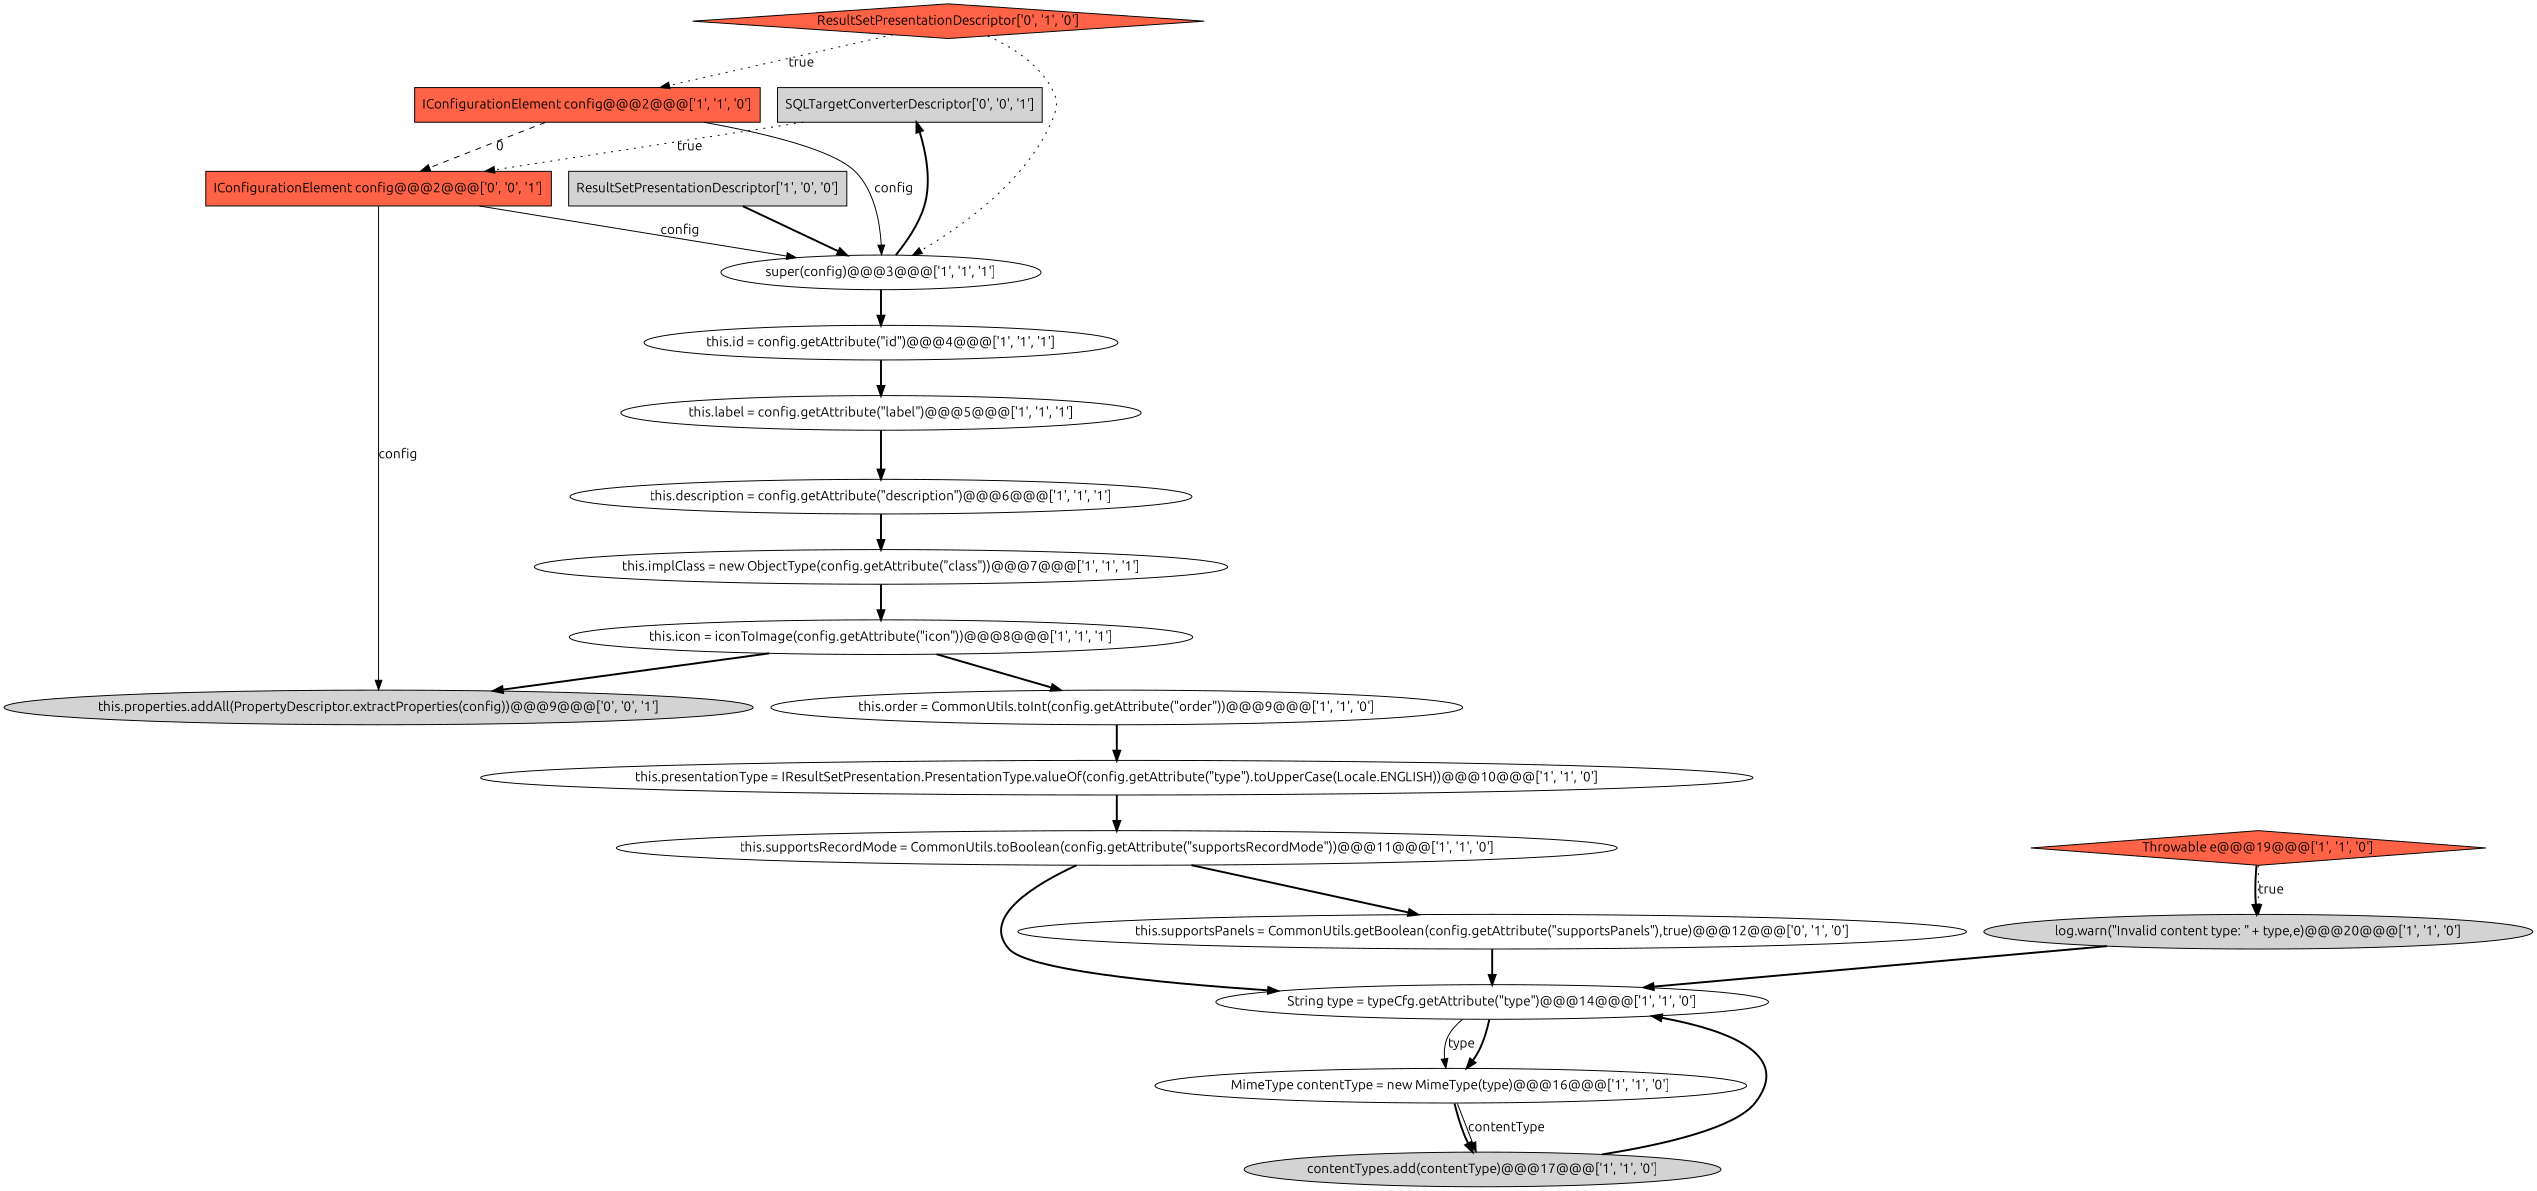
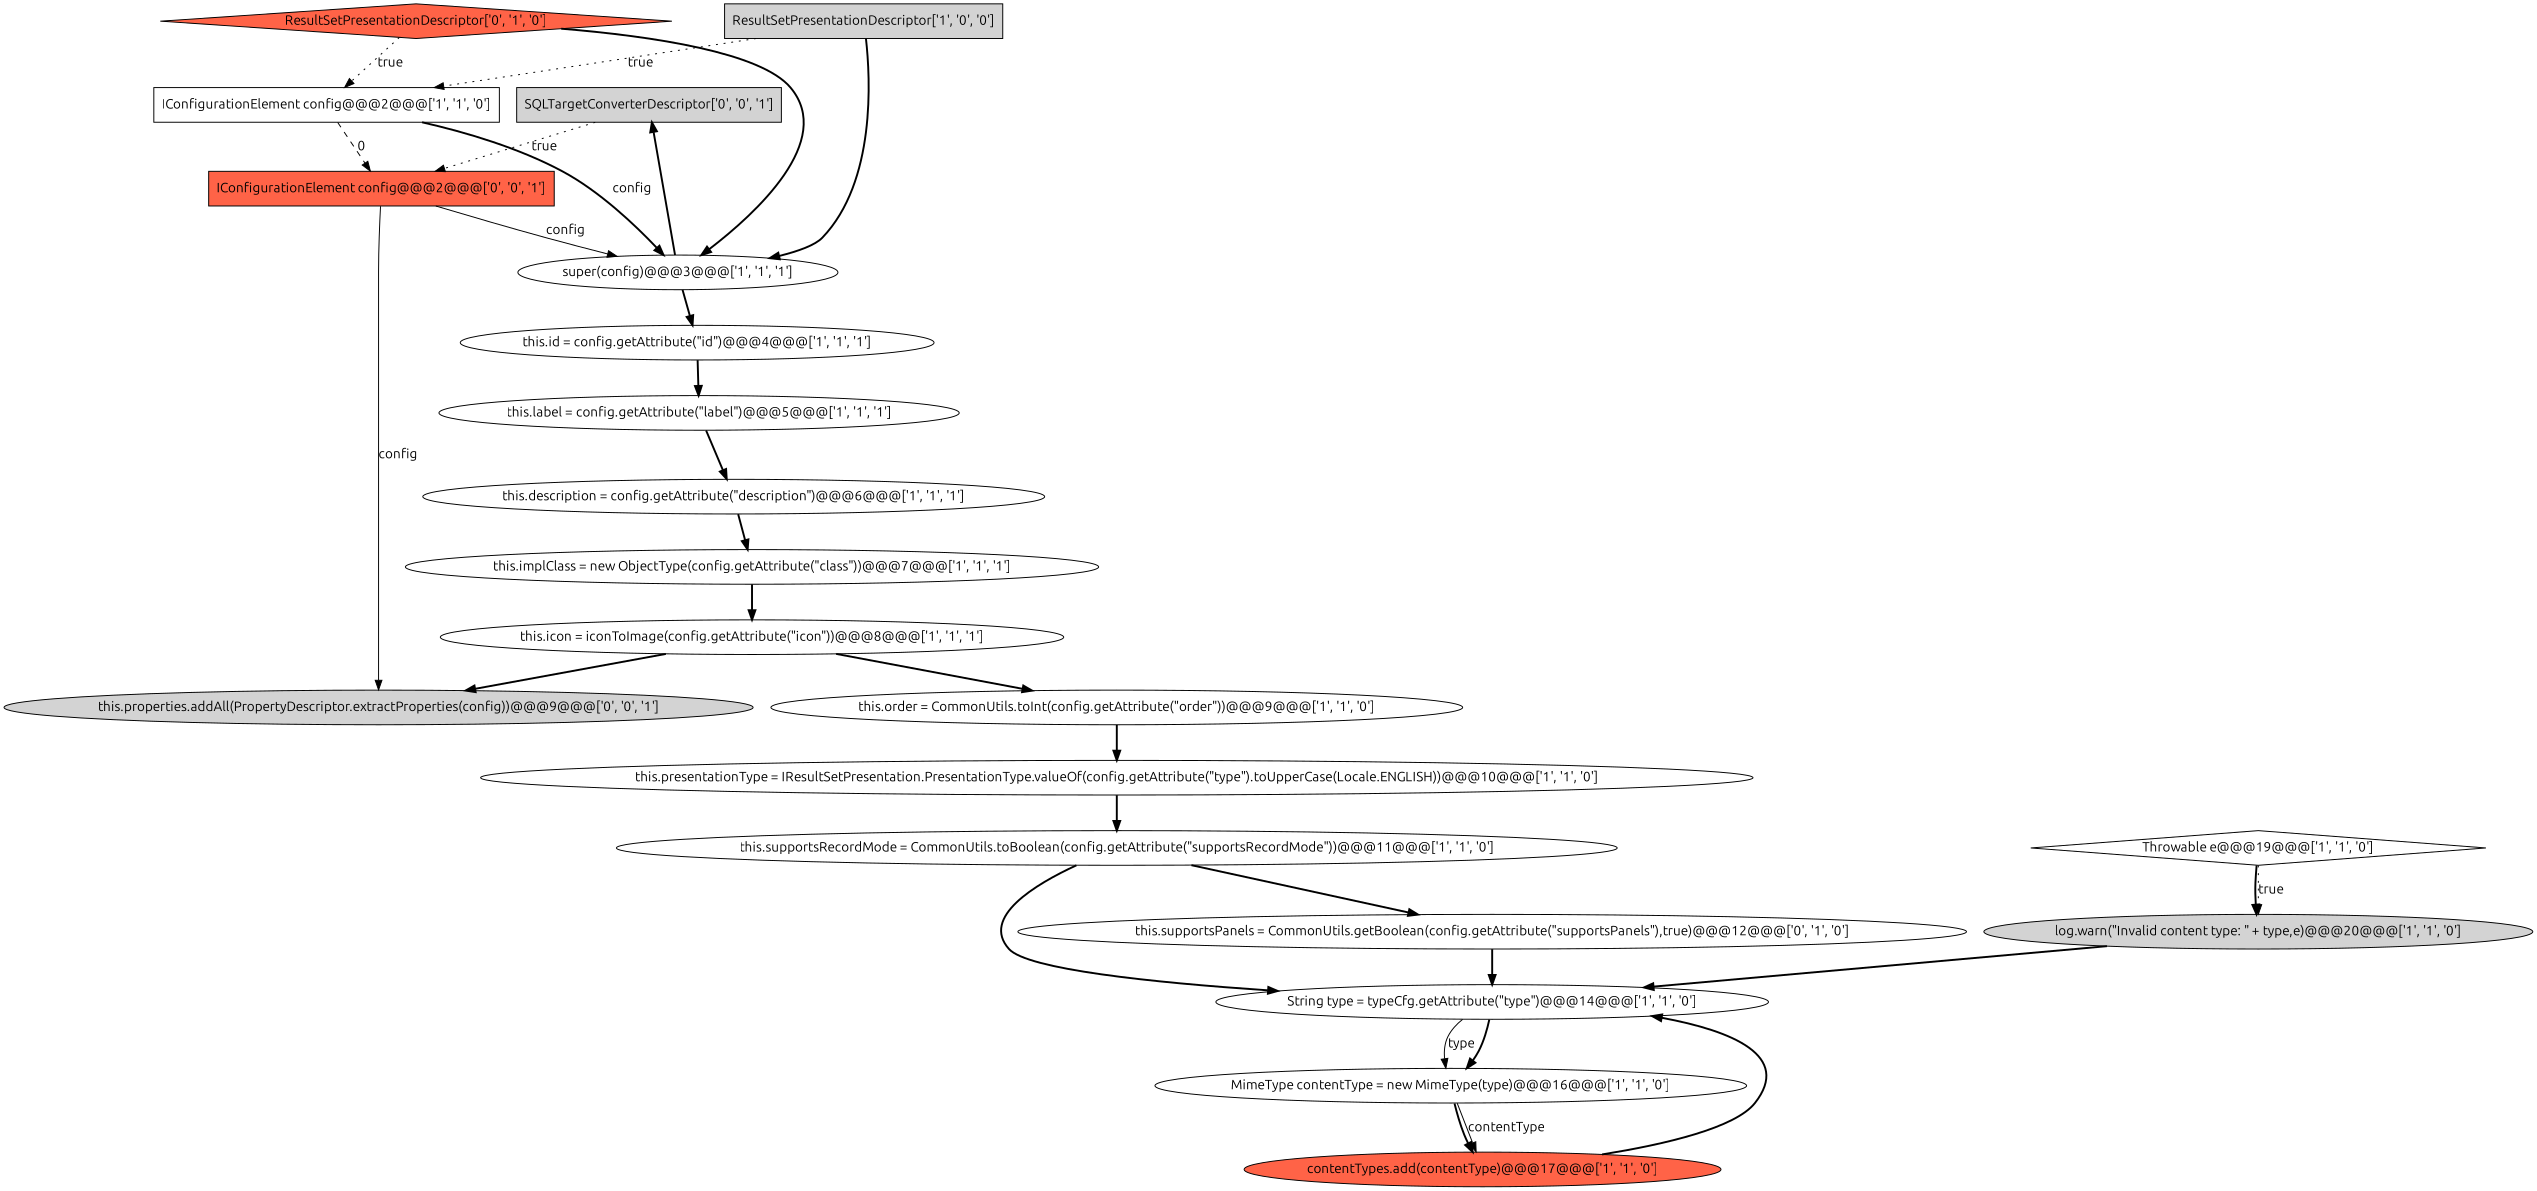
none -> (600, 62)
(587, 105) -> (327, 105)
(1035, 151) -> (775, 75)
(820, 152) -> (550, 165)
(2258, 848) -> (2258, 848)
(1483, 1169) -> (1483, 1169)
